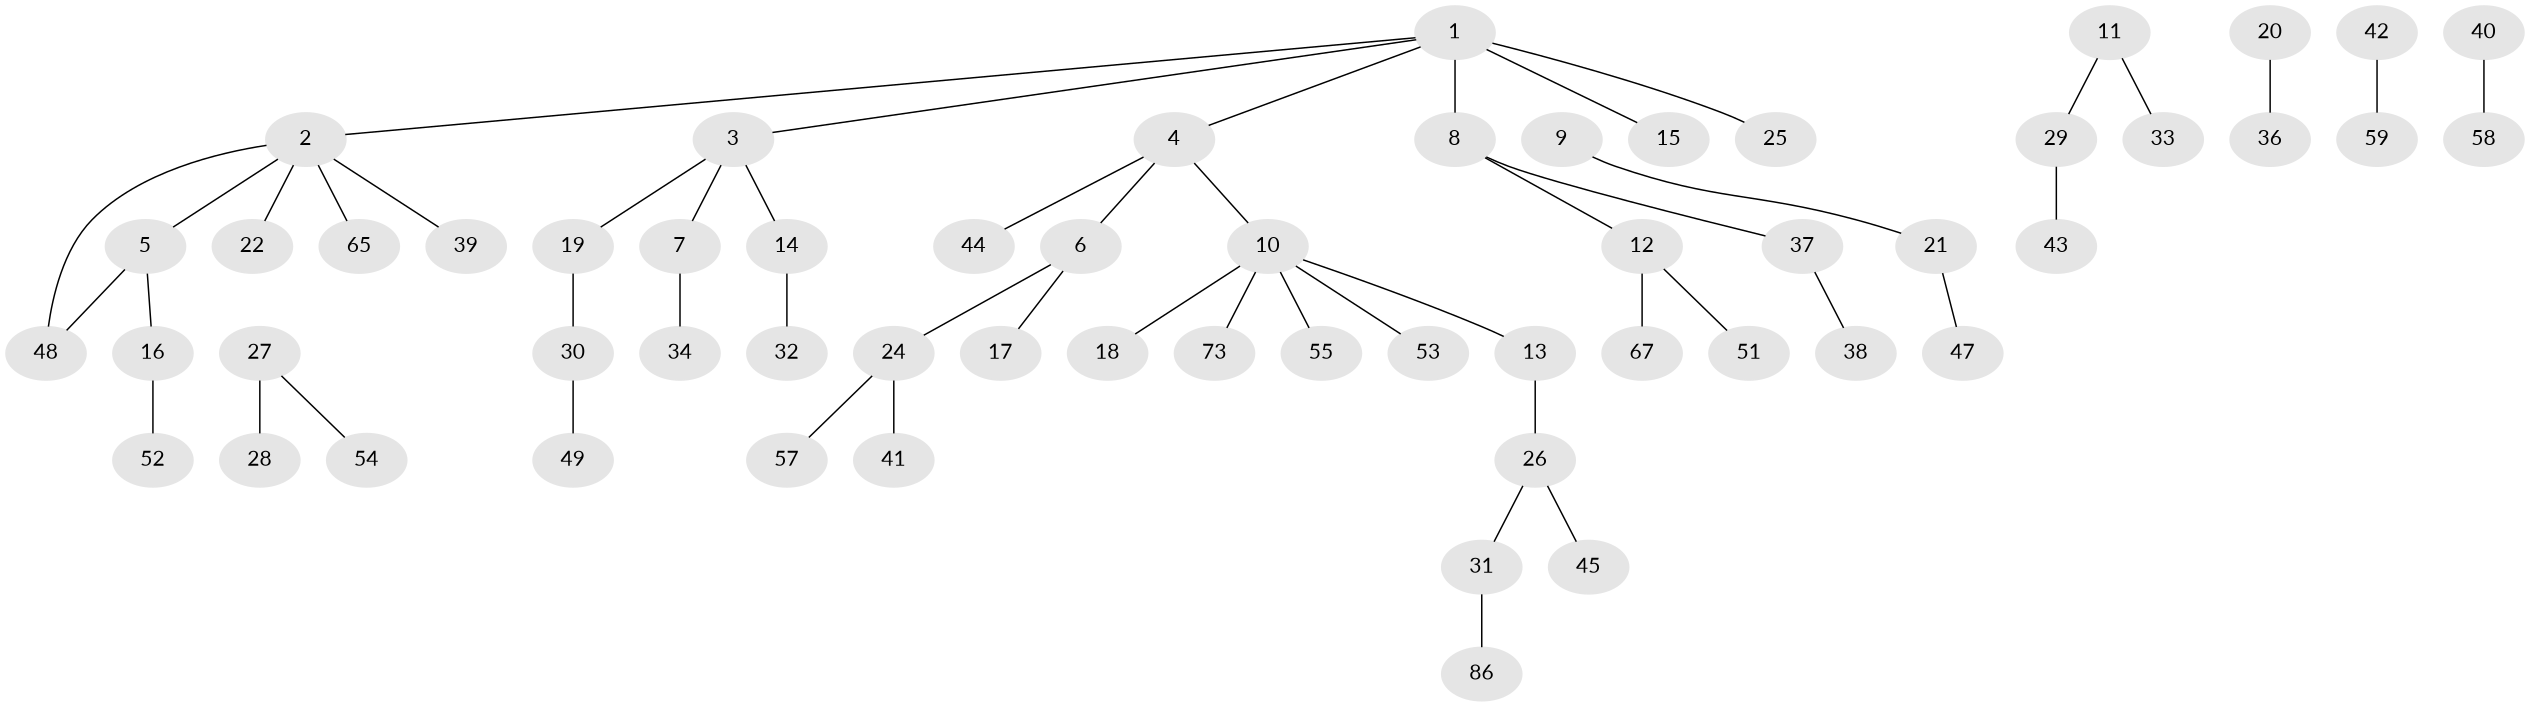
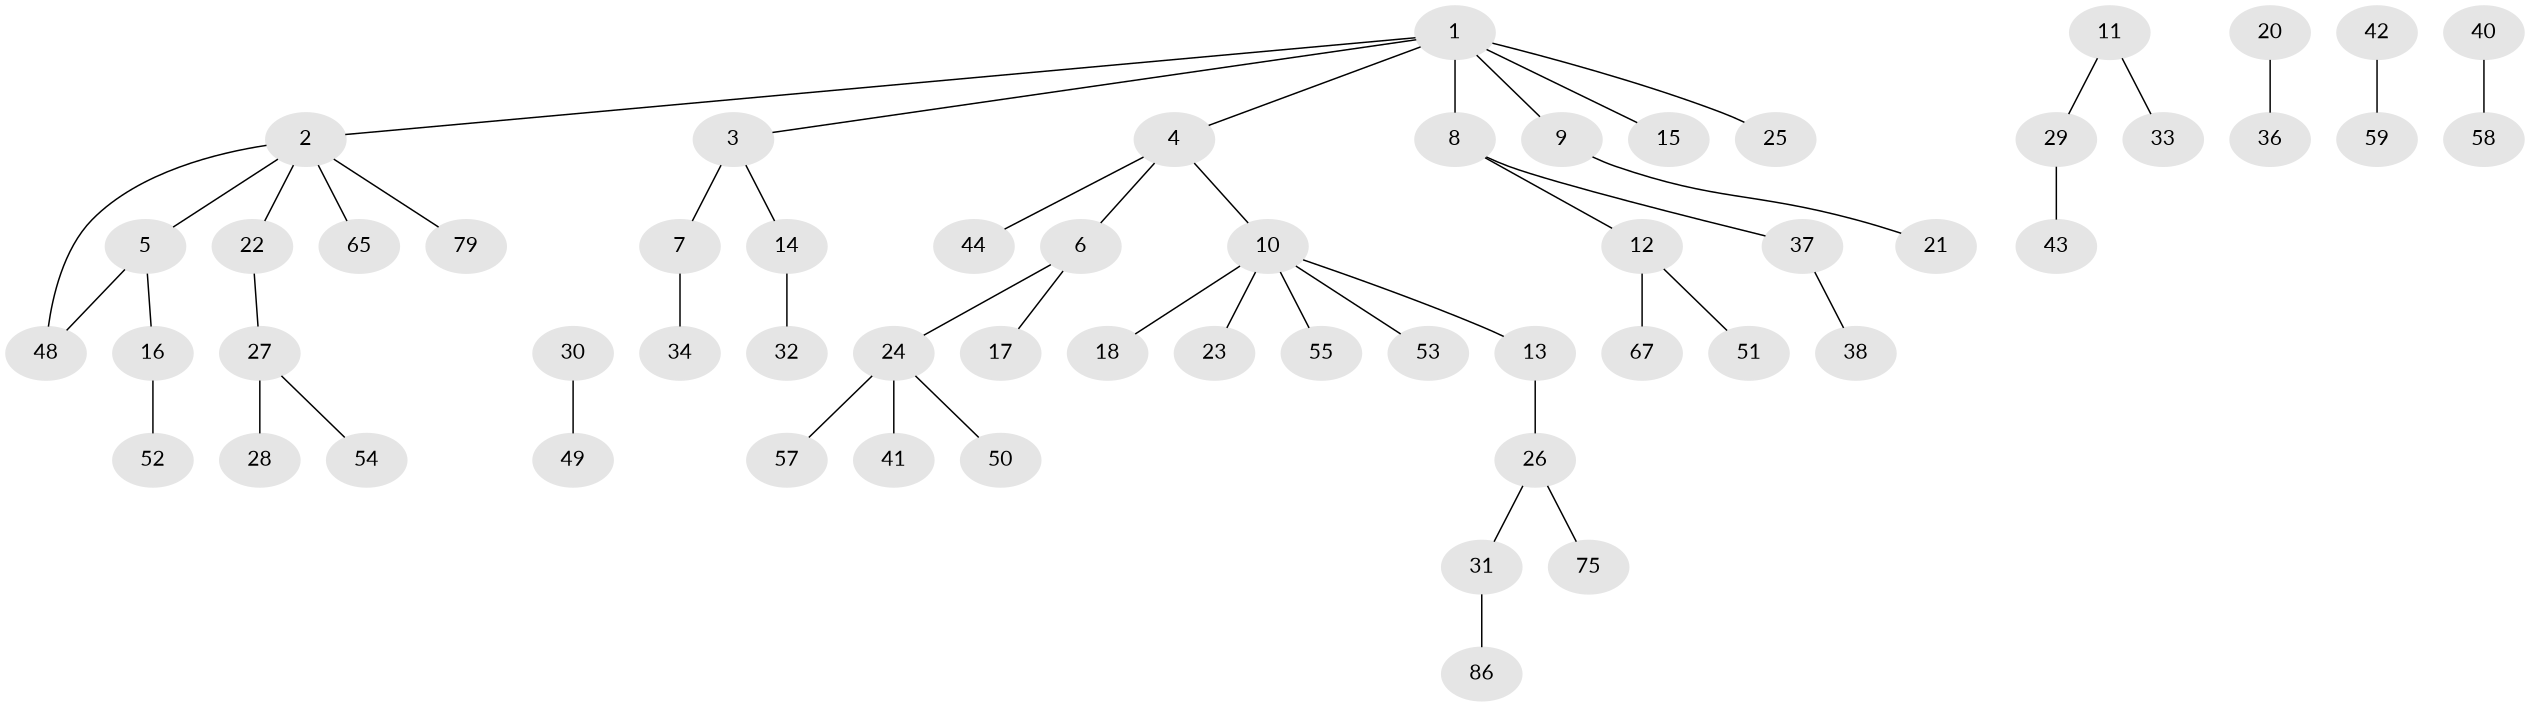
none -> (1508, 86)
(466, 246) -> (466, 246)
(573, 246) -> none
none -> (256, 300)
(1215, 353) -> (1215, 353)
(1963, 353) -> none
none -> (1001, 460)
(1589, 567) -> (1589, 567)
